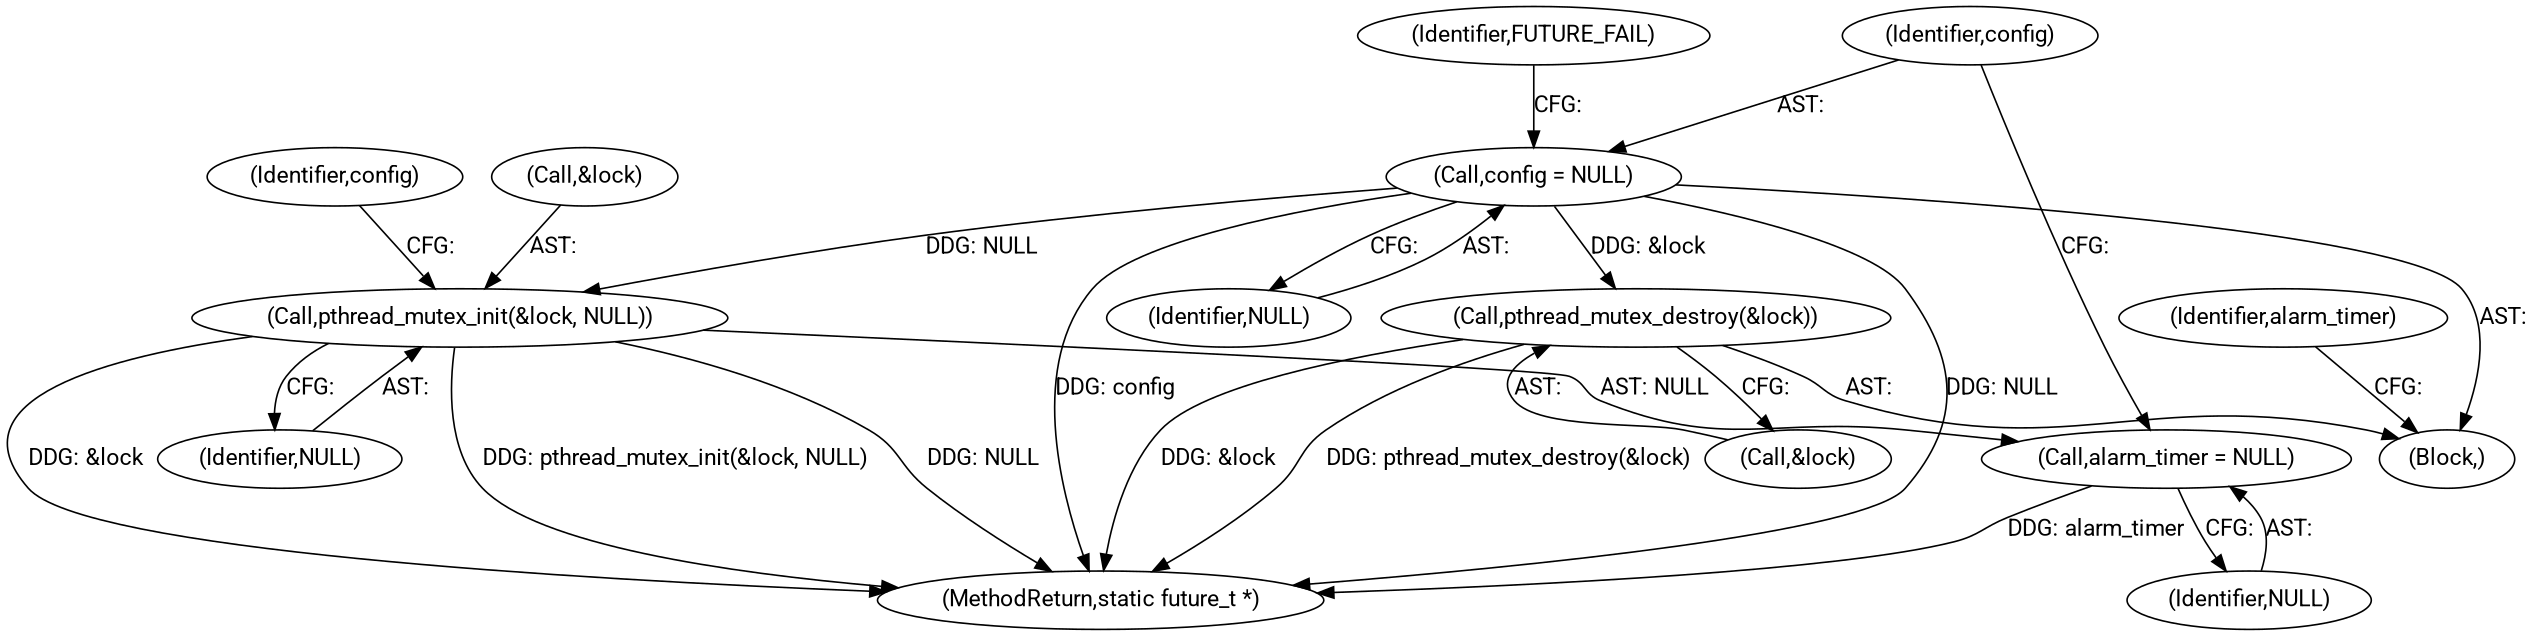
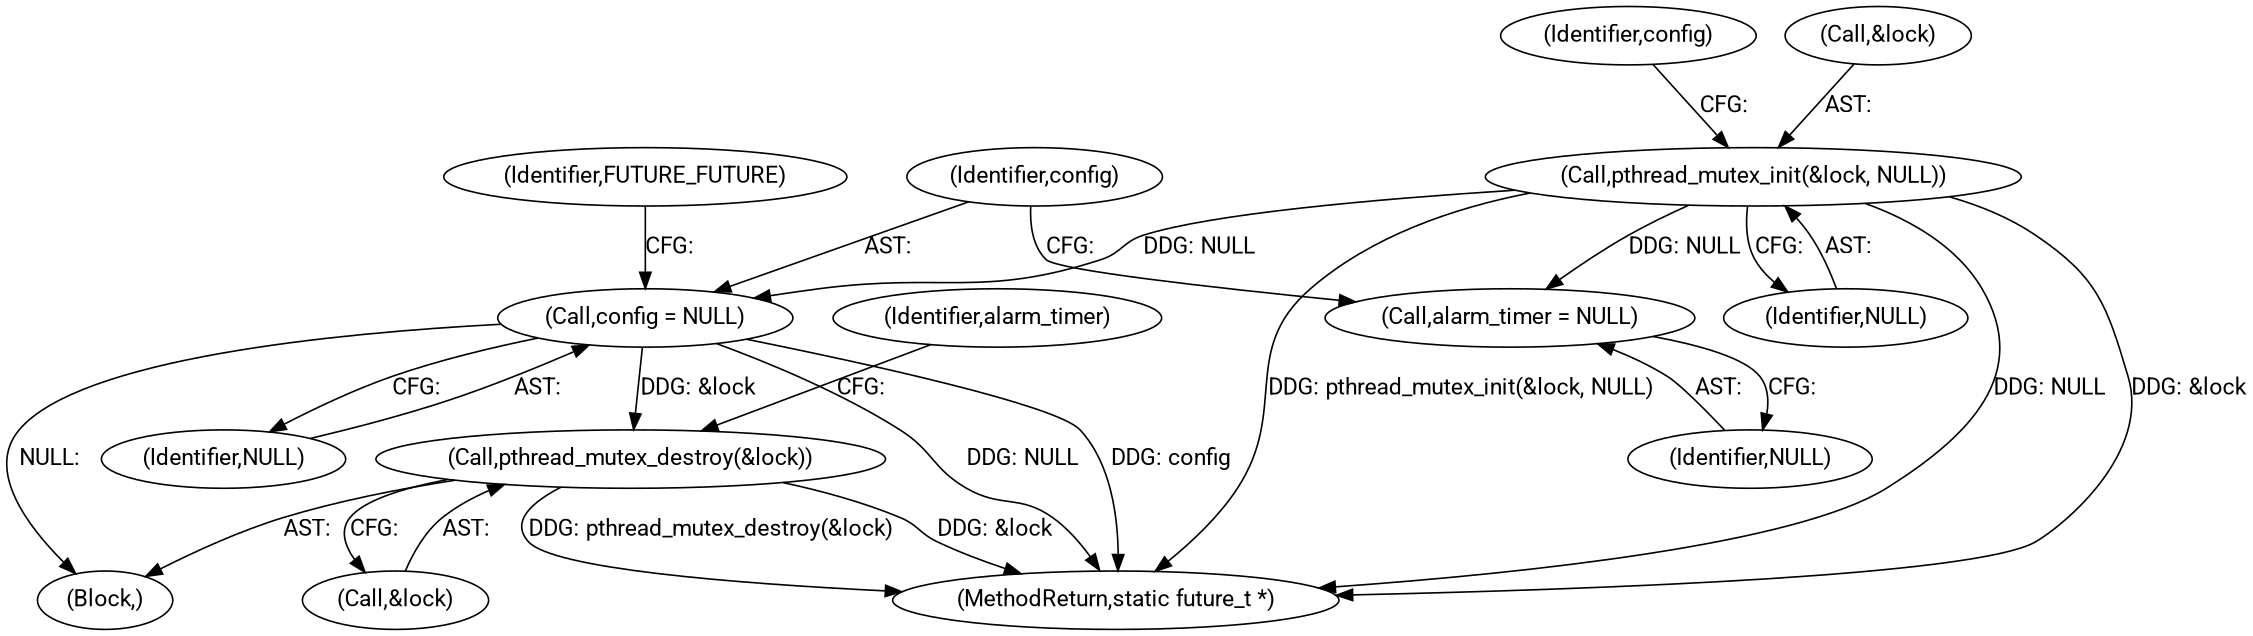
(1534, 36) -> (645, 177)
(997, 226) -> (1139, 237)
(2507, 318) -> (53, 459)
(2360, 384) -> (834, 381)
(1655, 389) -> (1685, 247)
(1719, 572) -> none
